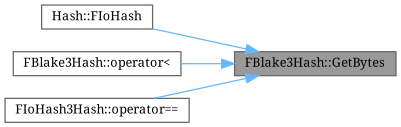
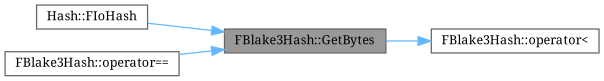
(201, 64) -> (402, 41)
(97, 110) -> (92, 64)
